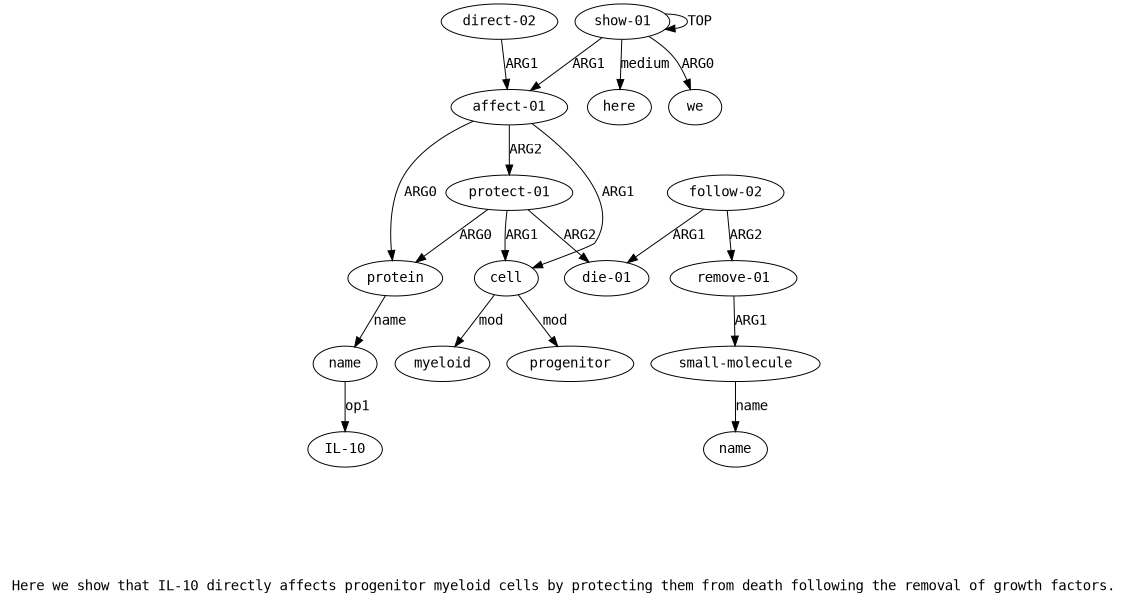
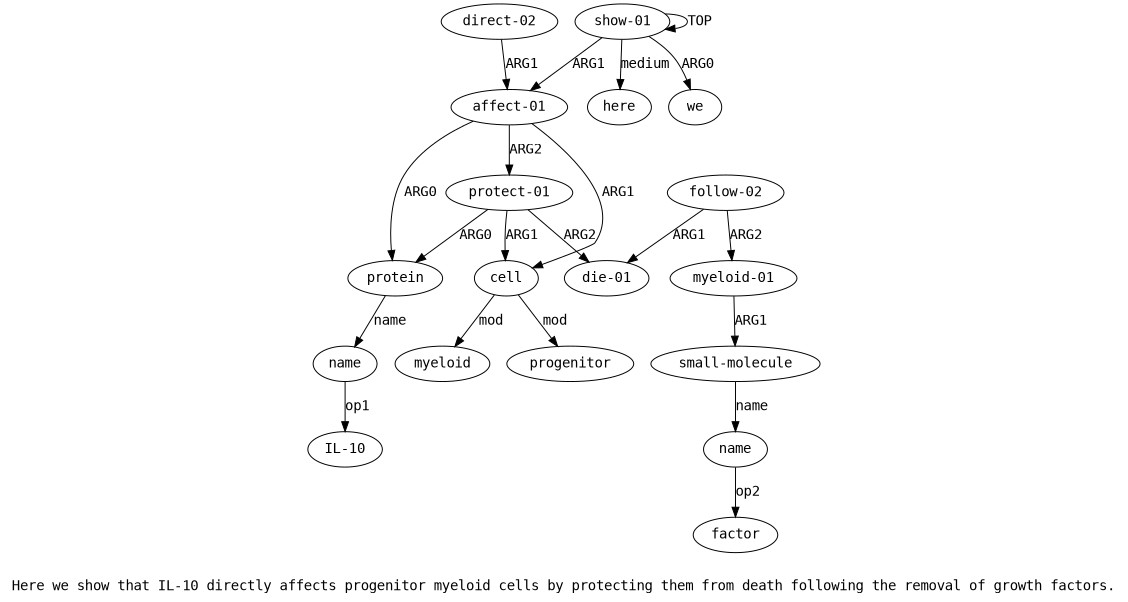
(734, 278) -> (734, 278)
none -> (735, 535)
